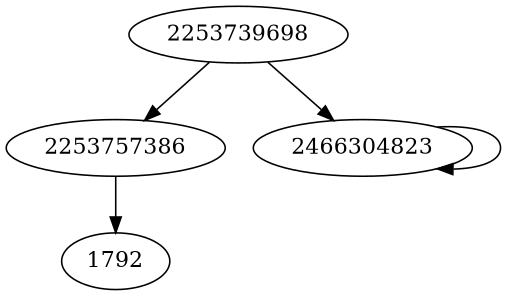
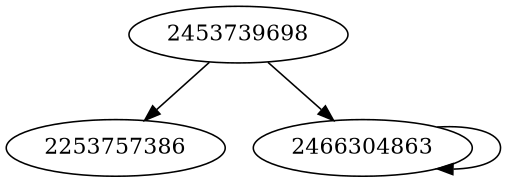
(238, 35) -> (238, 35)
(363, 148) -> (363, 148)
(116, 261) -> none
